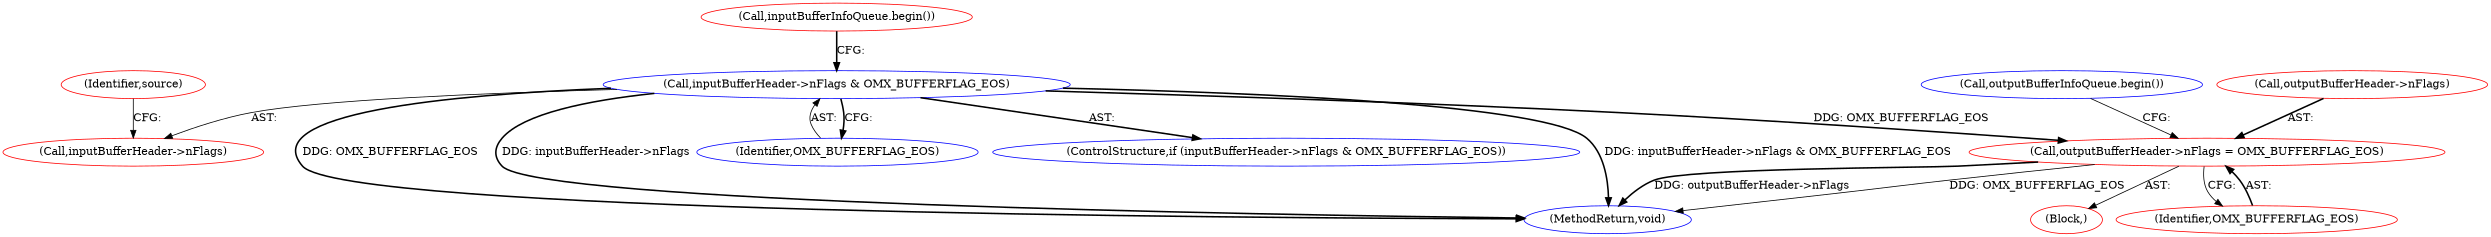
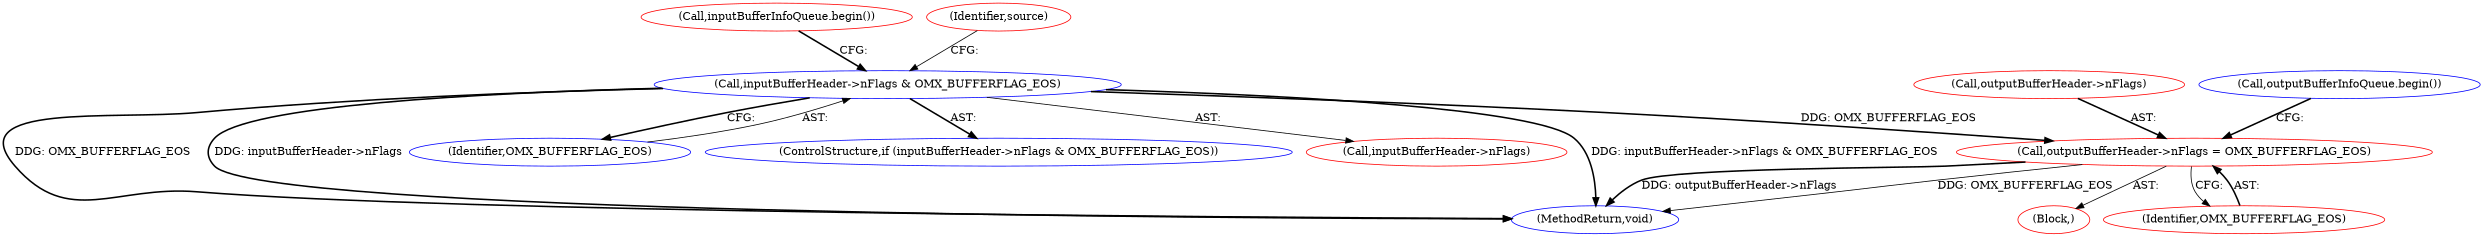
(133, 115) -> (947, 49)
(2131, 117) -> (2271, 117)
